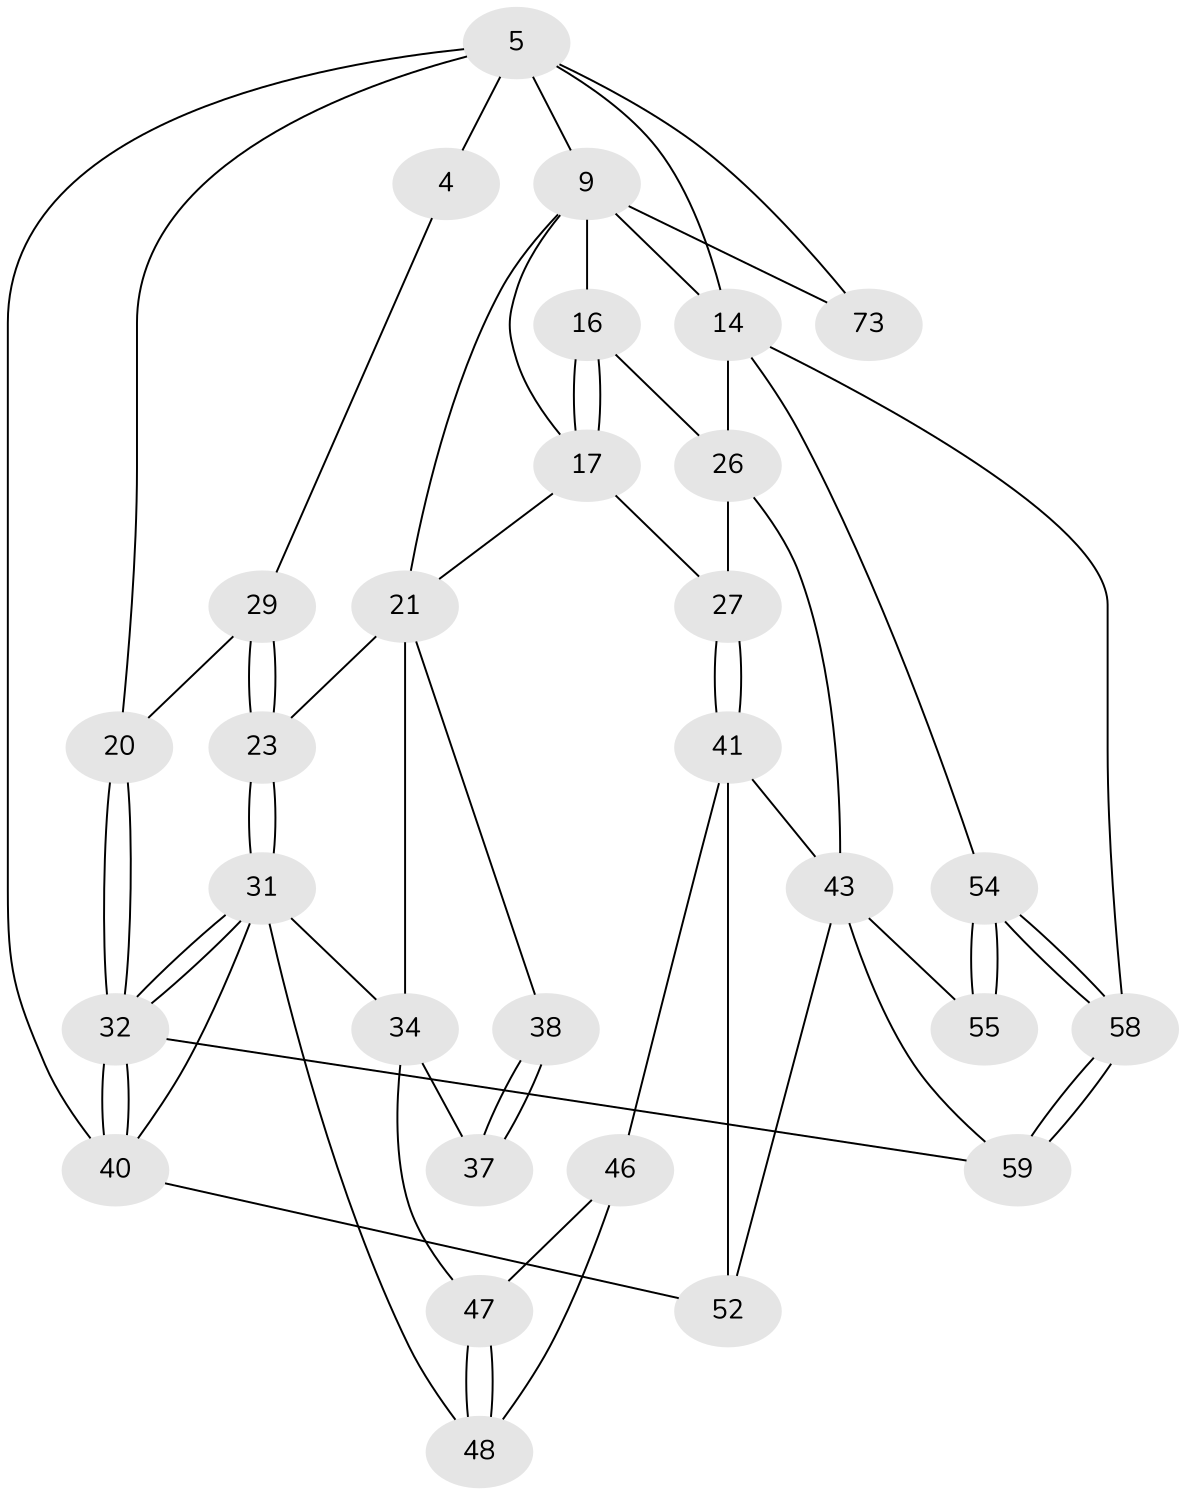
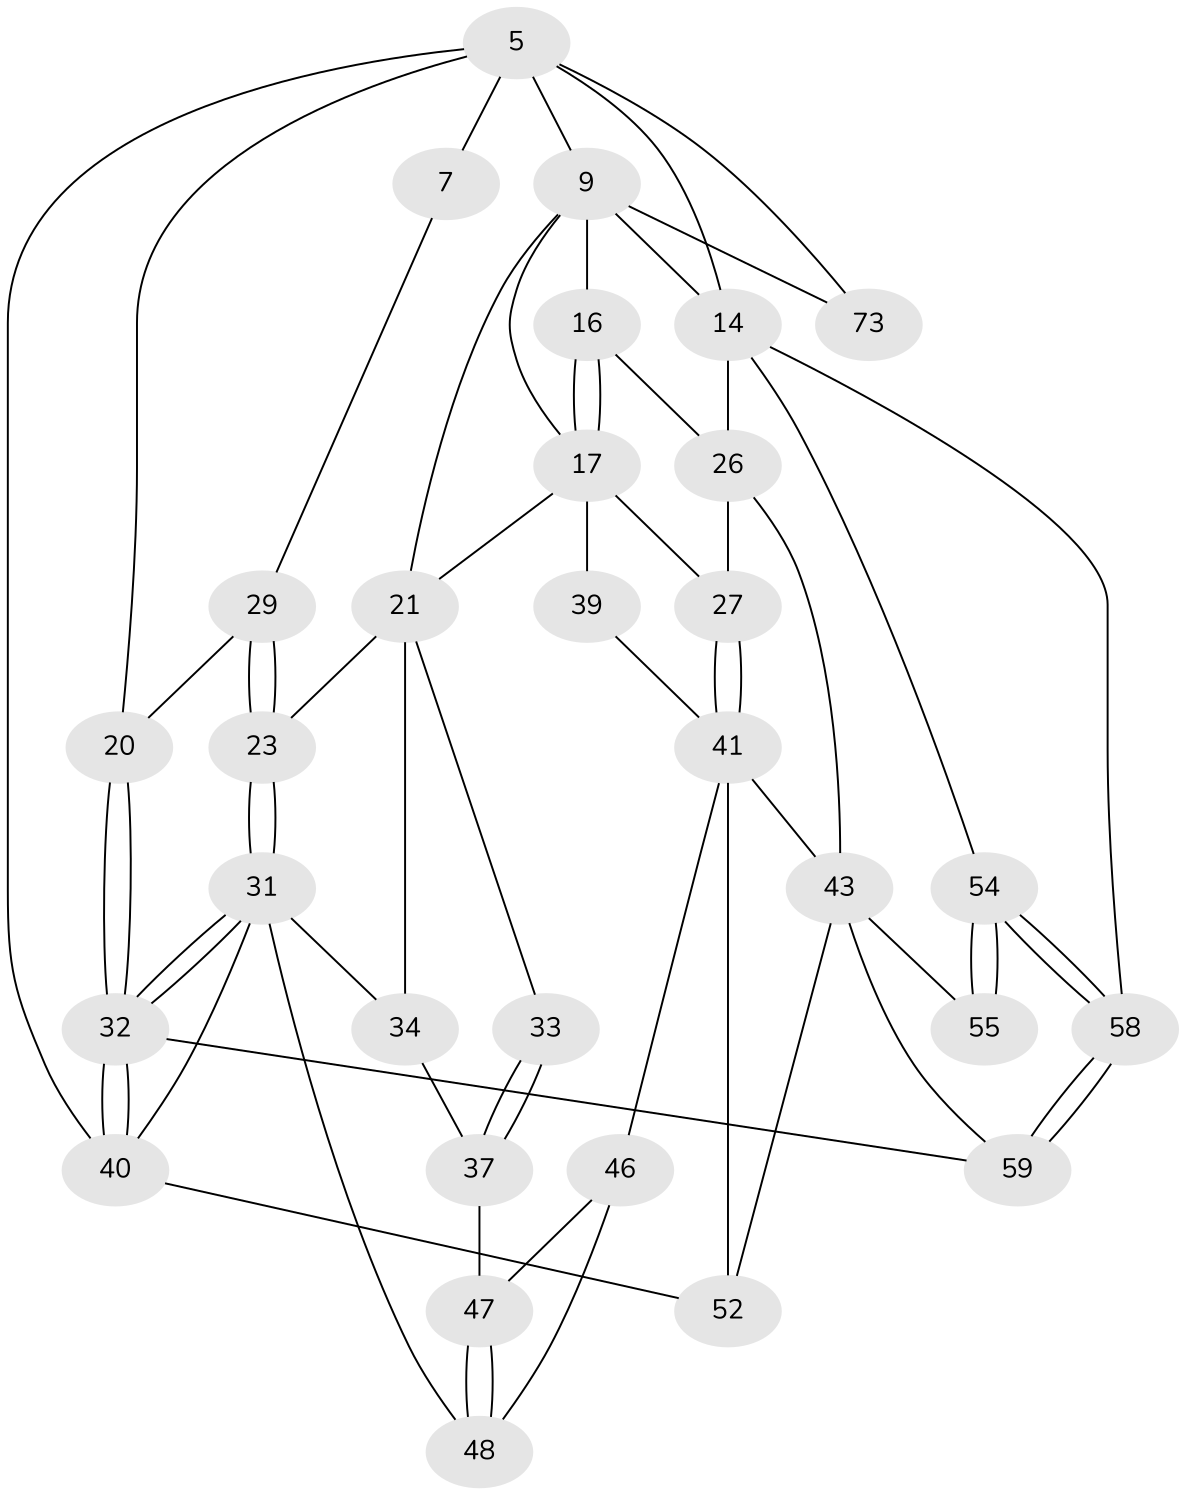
(446, 184) -> (446, 184)
none -> (587, 607)
(546, 1029) -> (546, 1029)
(403, 1179) -> (479, 1241)
